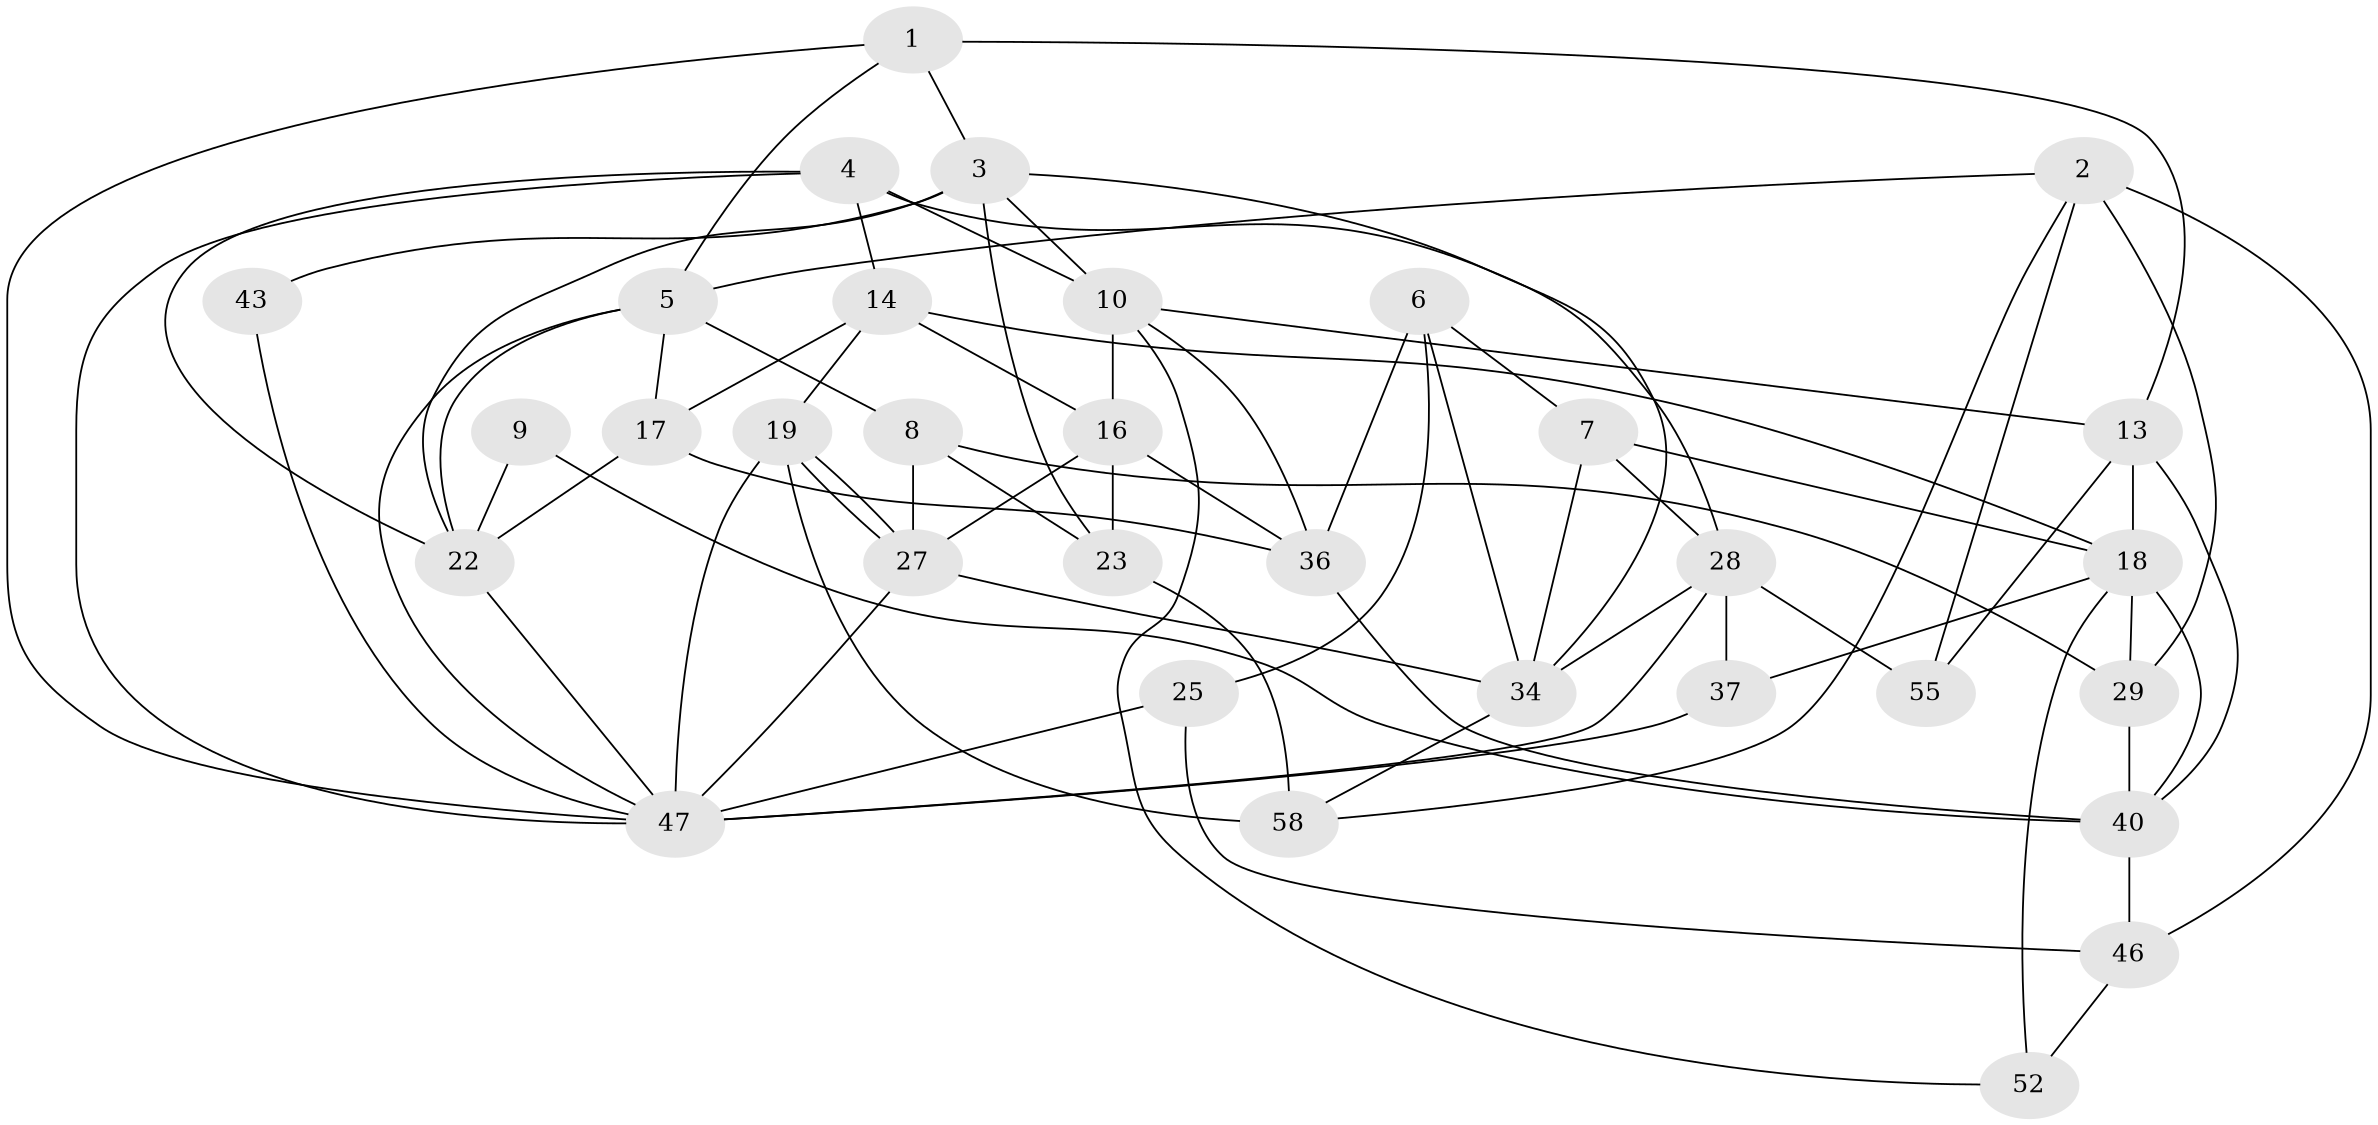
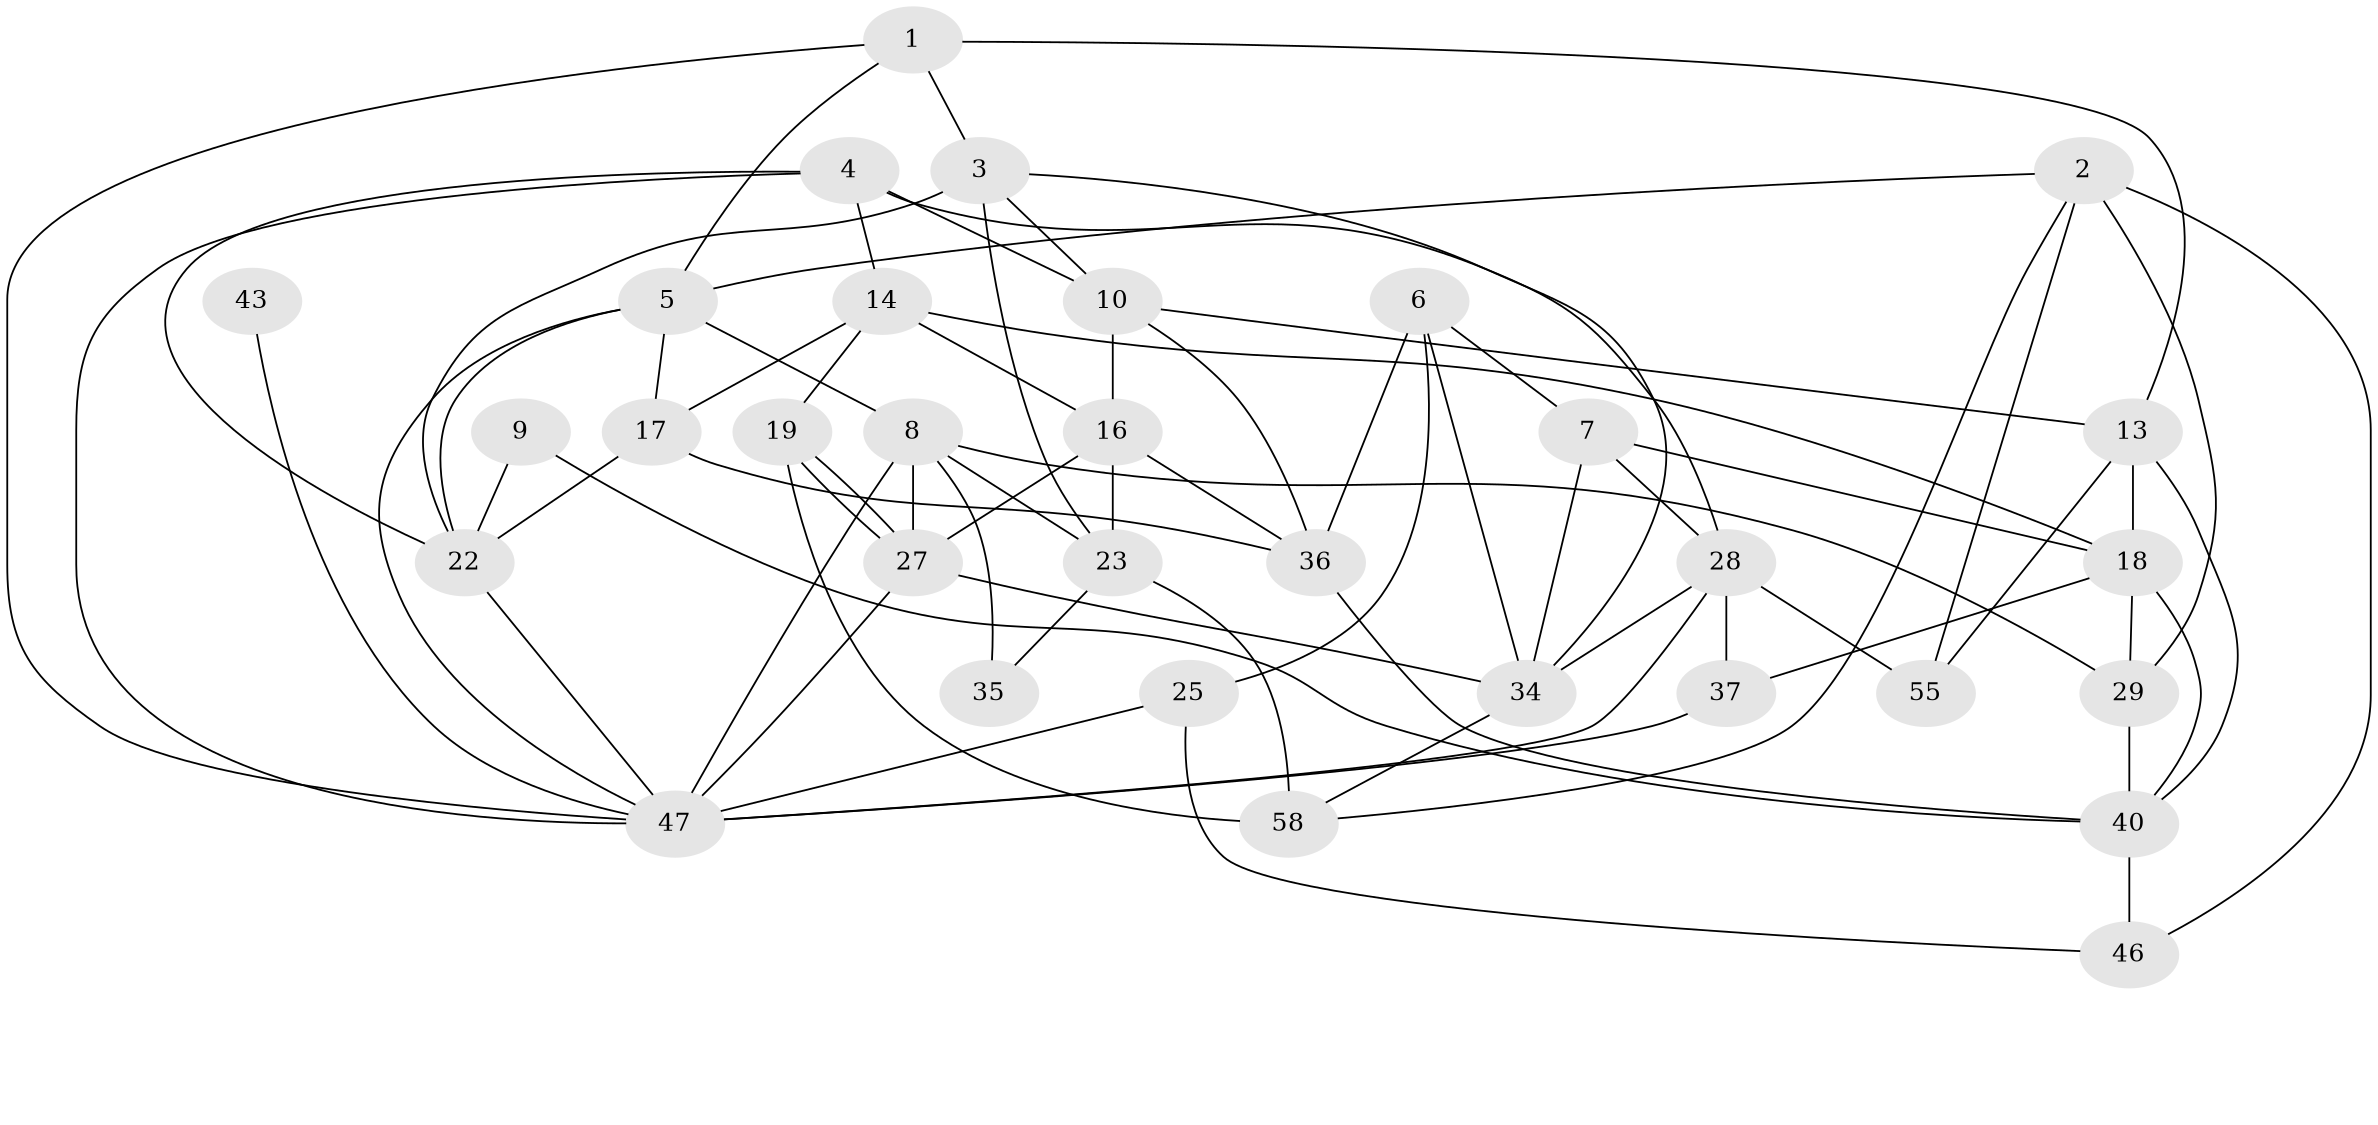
(617, 238) -> none
(694, 620) -> (789, 625)
none -> (989, 693)
(2029, 1086) -> none
